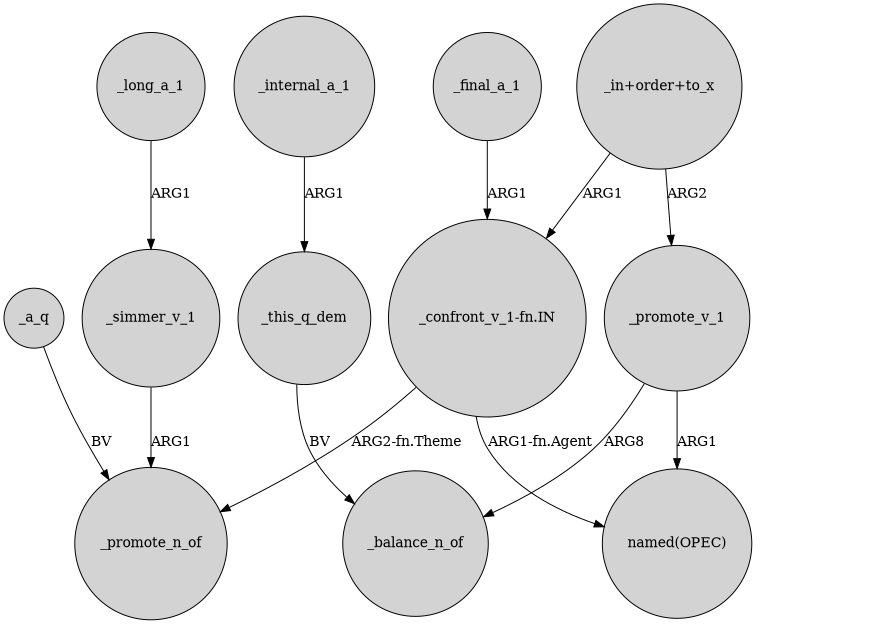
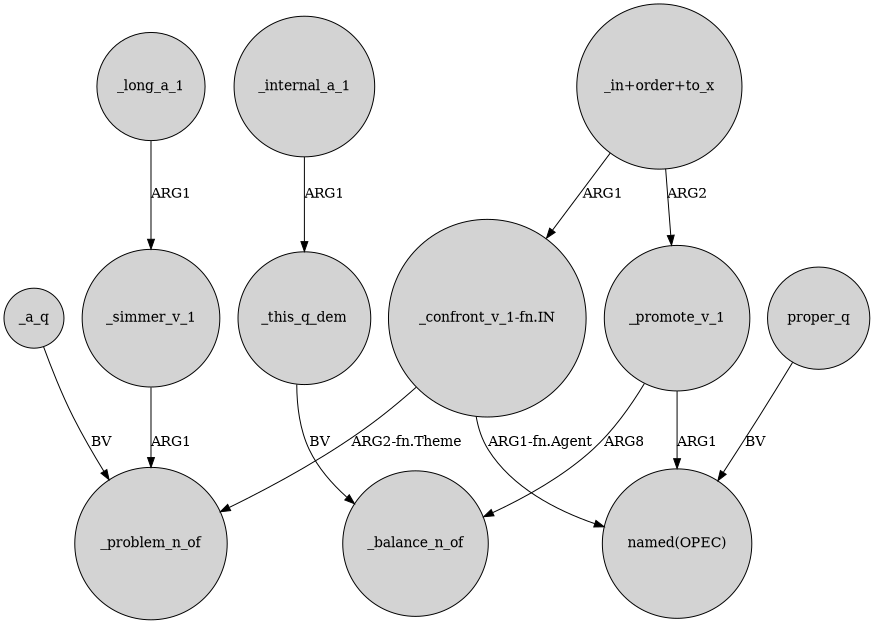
(487, 87) -> none
none -> (819, 318)
(151, 544) -> (151, 544)
